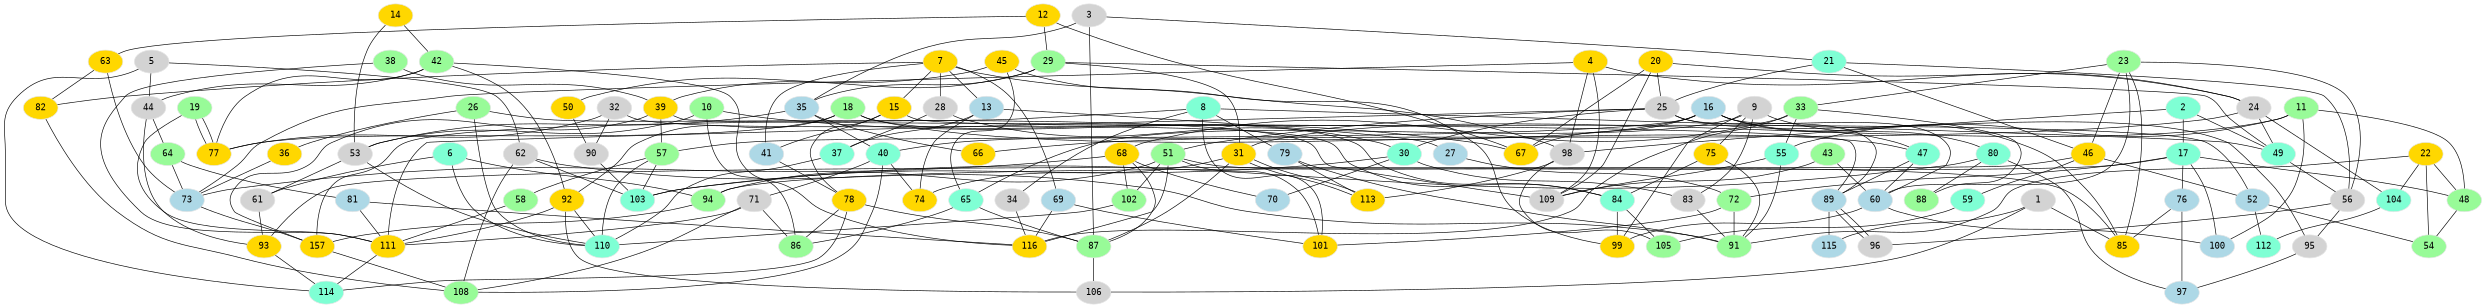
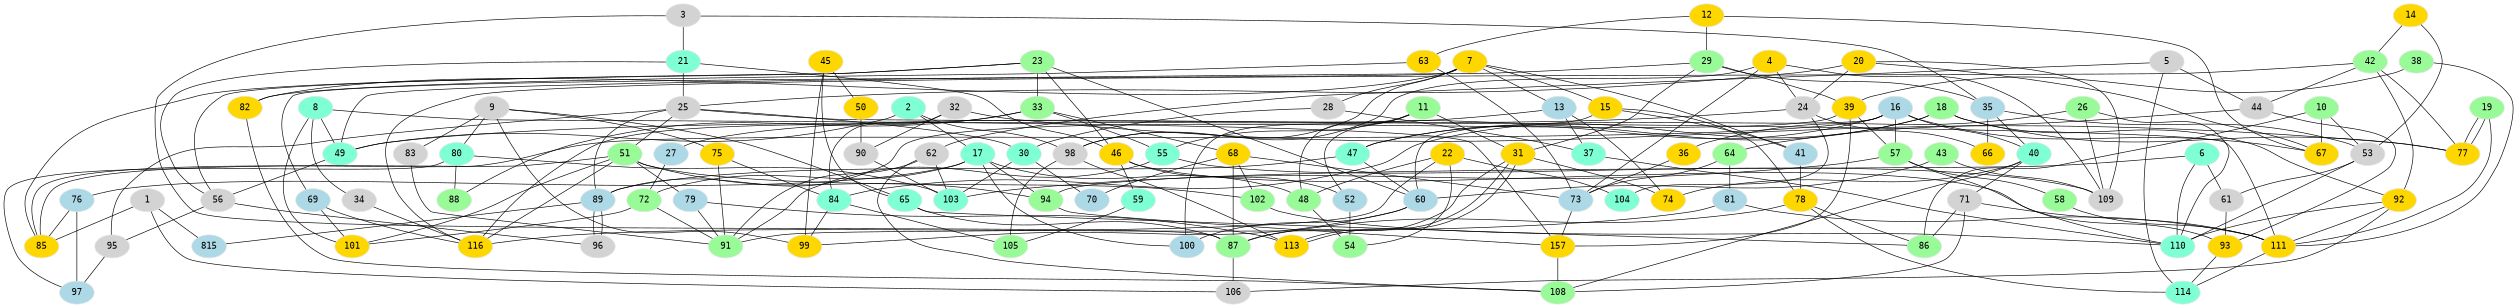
(1244, 131) -> (653, 174)
(1544, 181) -> none
(1829, 246) -> (209, 246)
(2263, 246) -> none
